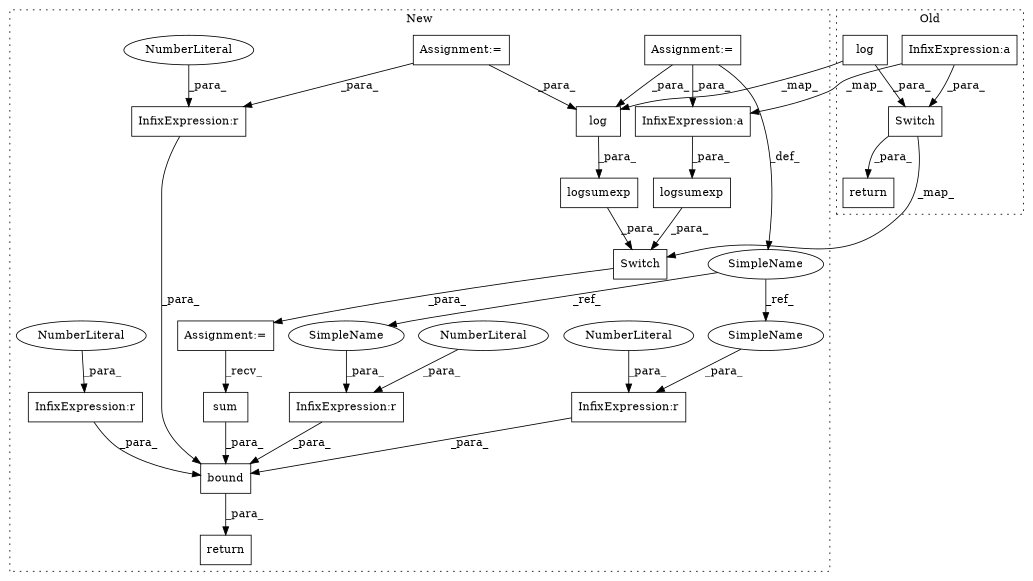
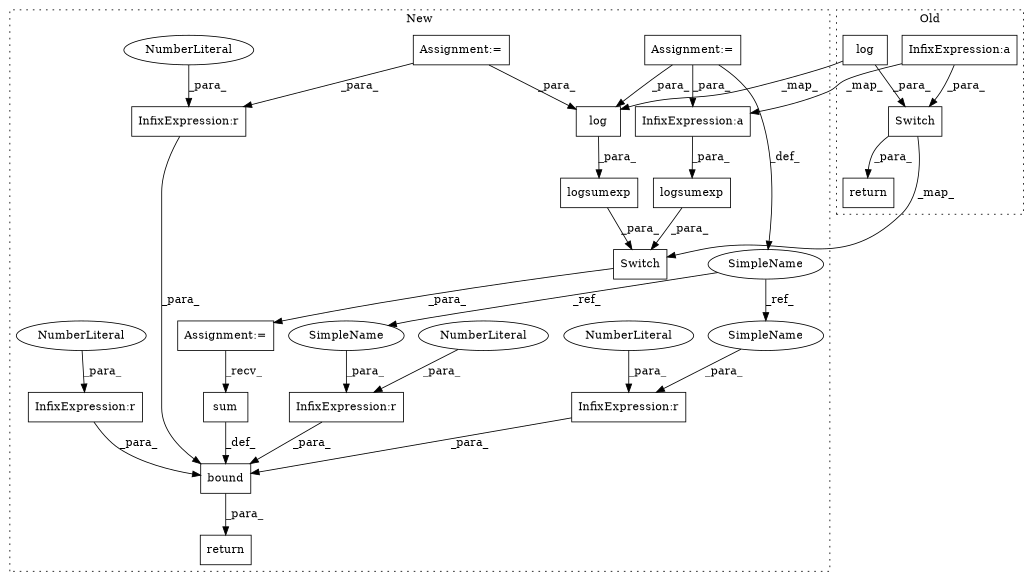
(245, 443) -> (241, 443)
